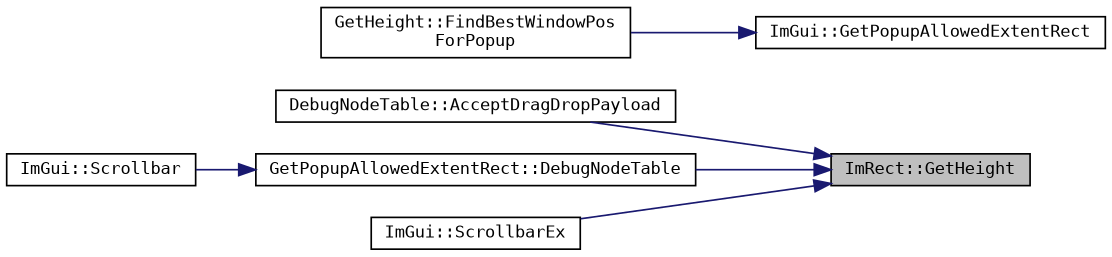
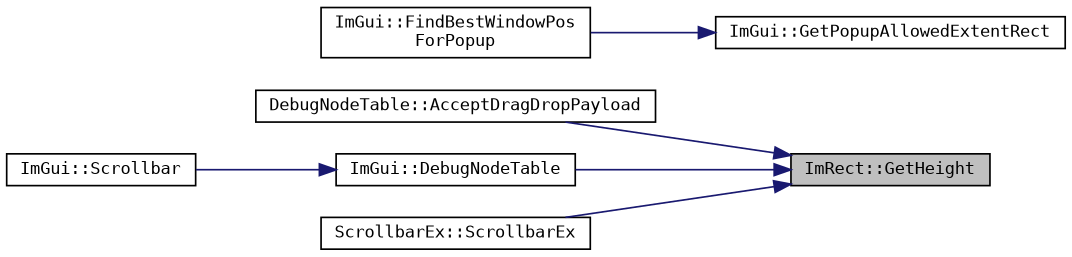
(476, 33) -> (456, 33)
(476, 170) -> (456, 170)
(476, 233) -> (456, 233)
